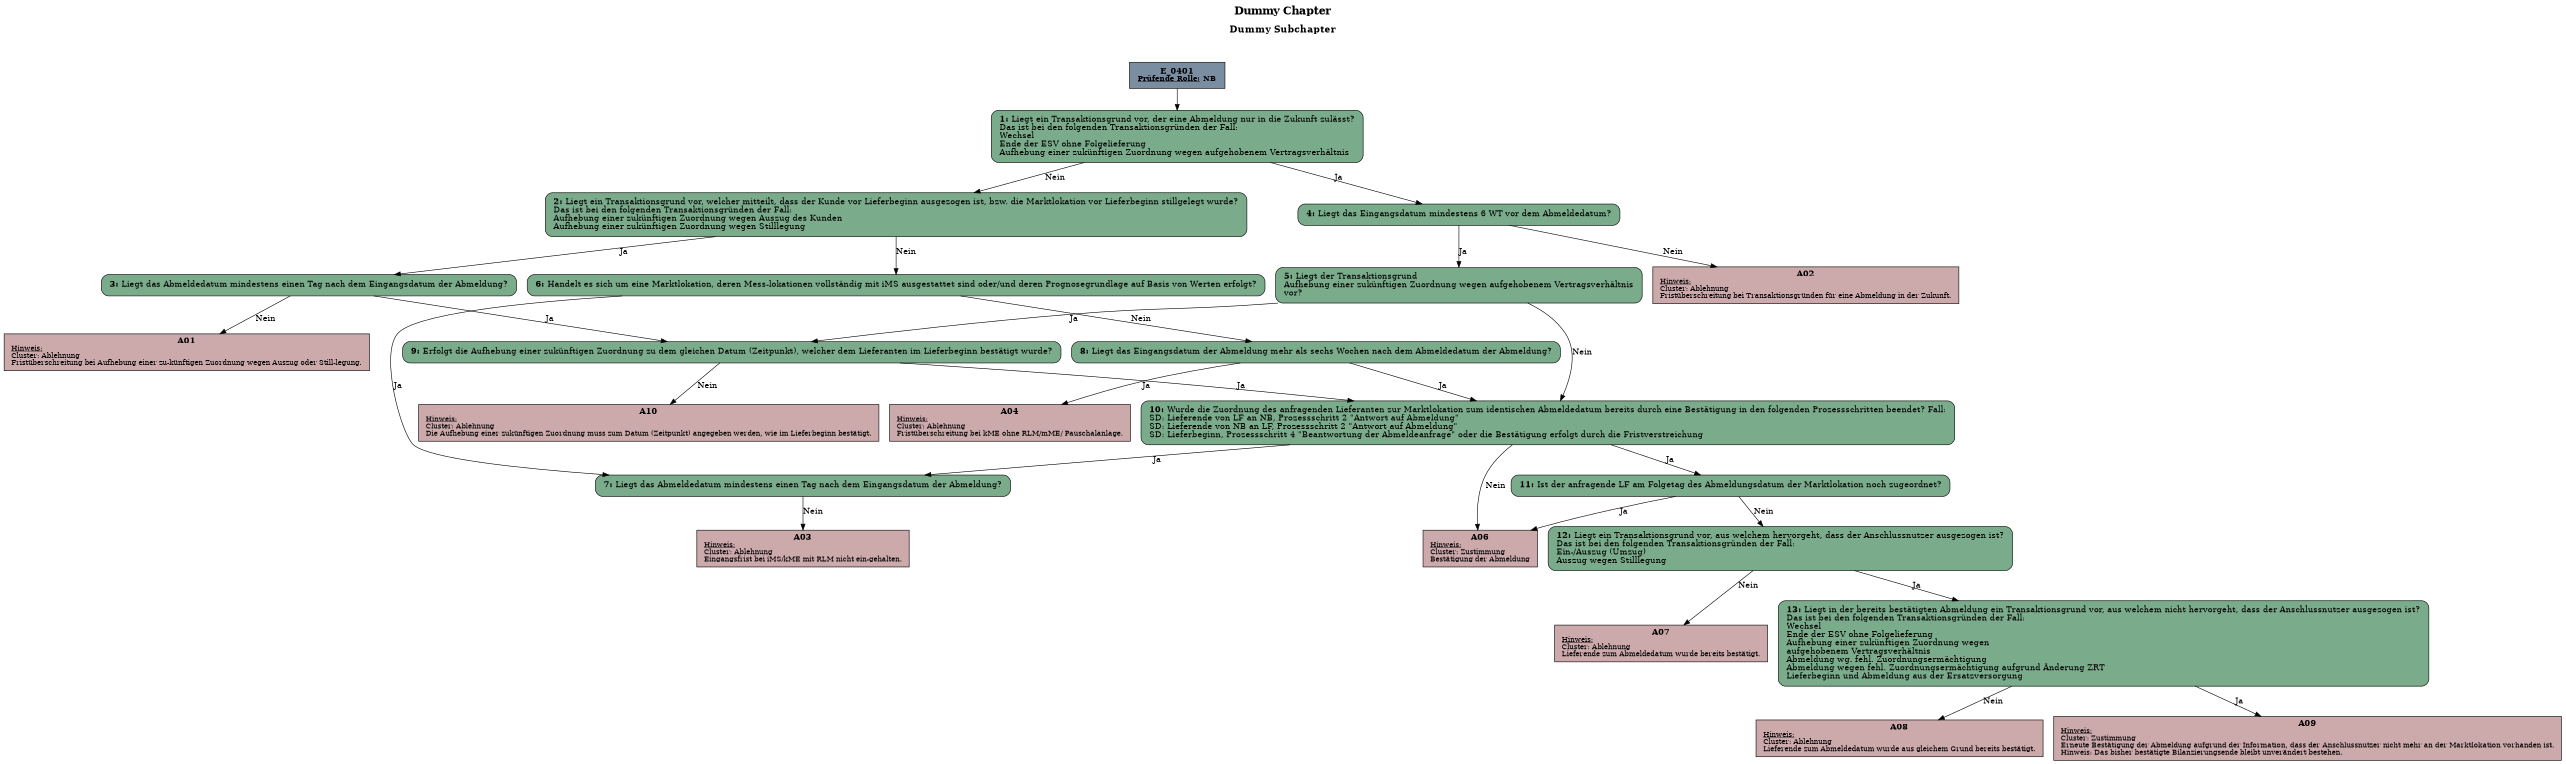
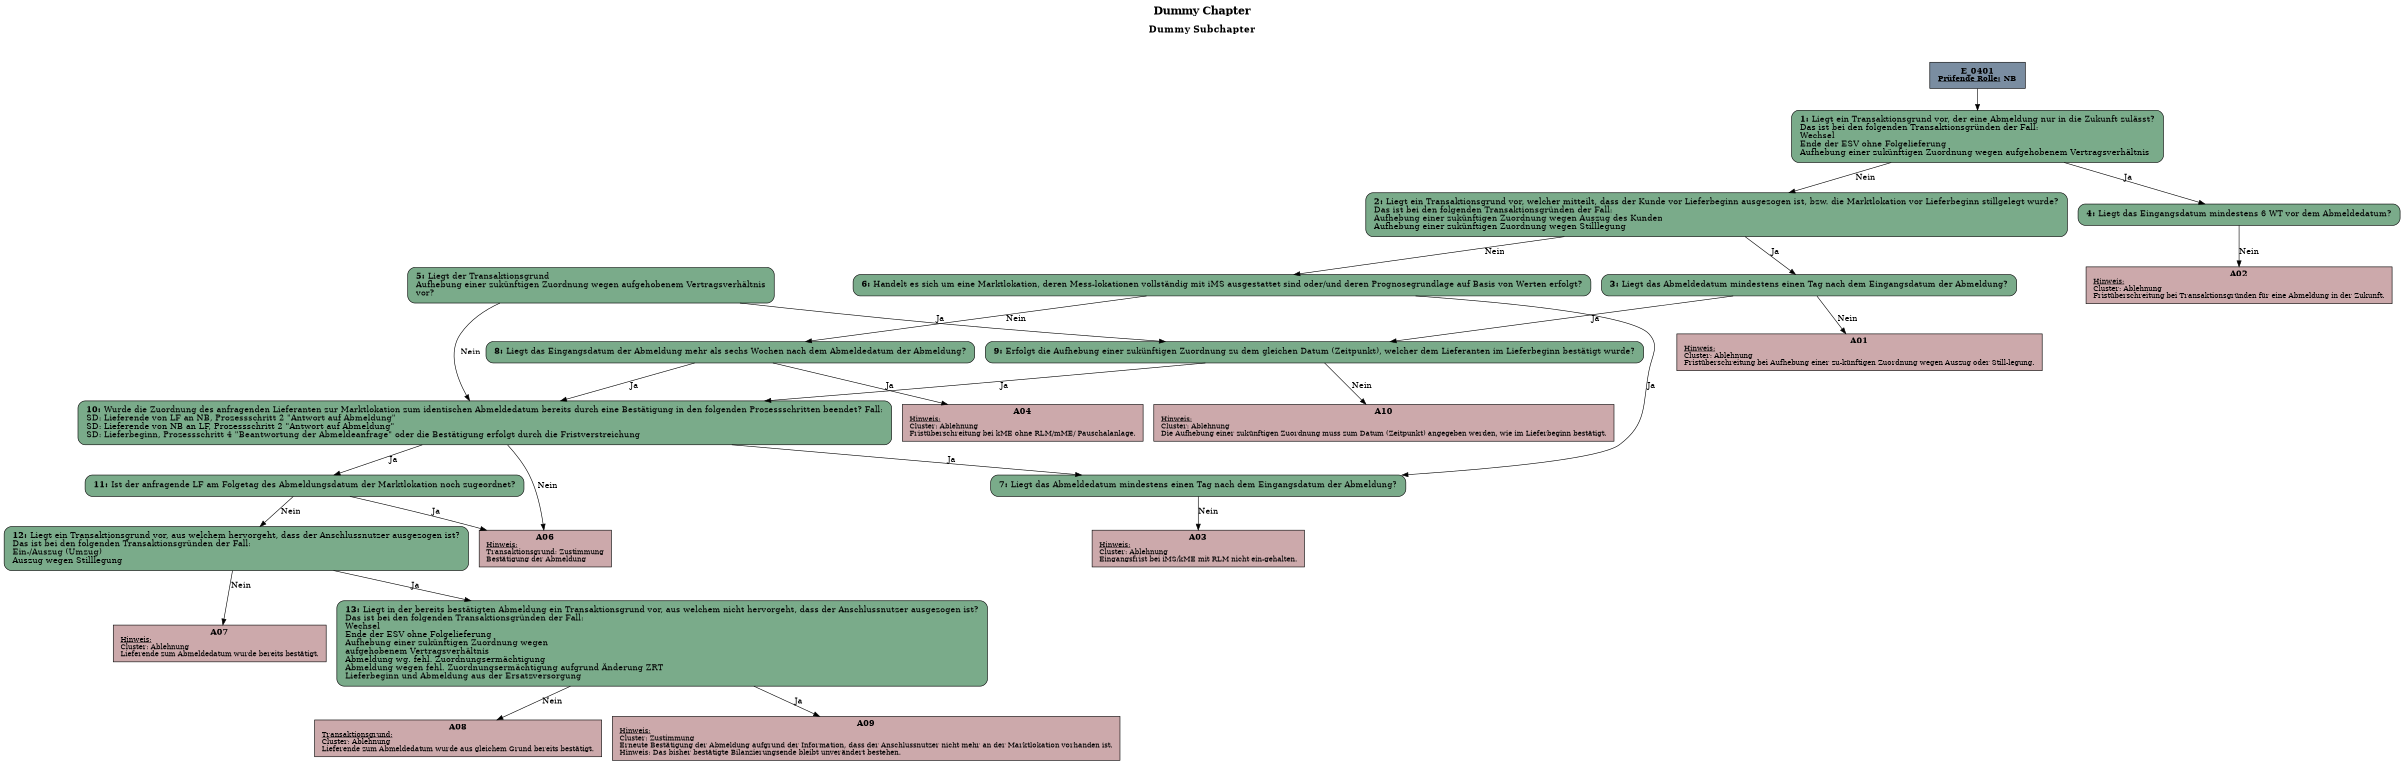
(1459, 243) -> none
(1468, 552) -> (545, 552)
(1779, 735) -> (357, 735)
